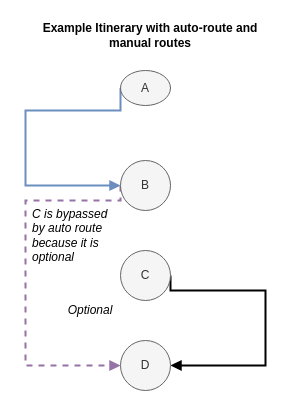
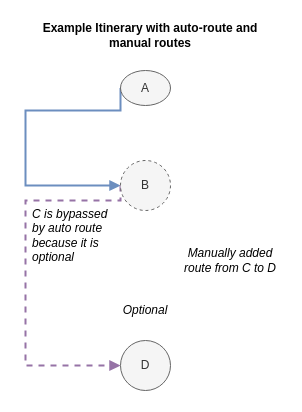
(146, 186) -> (146, 186)
none -> (231, 261)
(146, 276) -> none
(91, 311) -> (146, 311)
(266, 315) -> none
